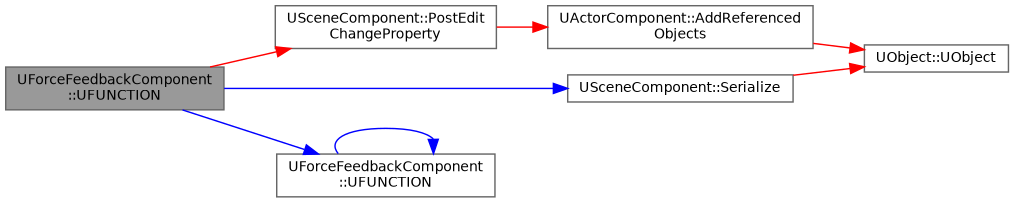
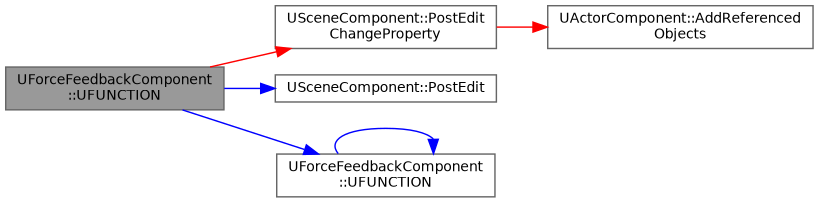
(936, 58) -> none
(680, 88) -> (386, 88)
